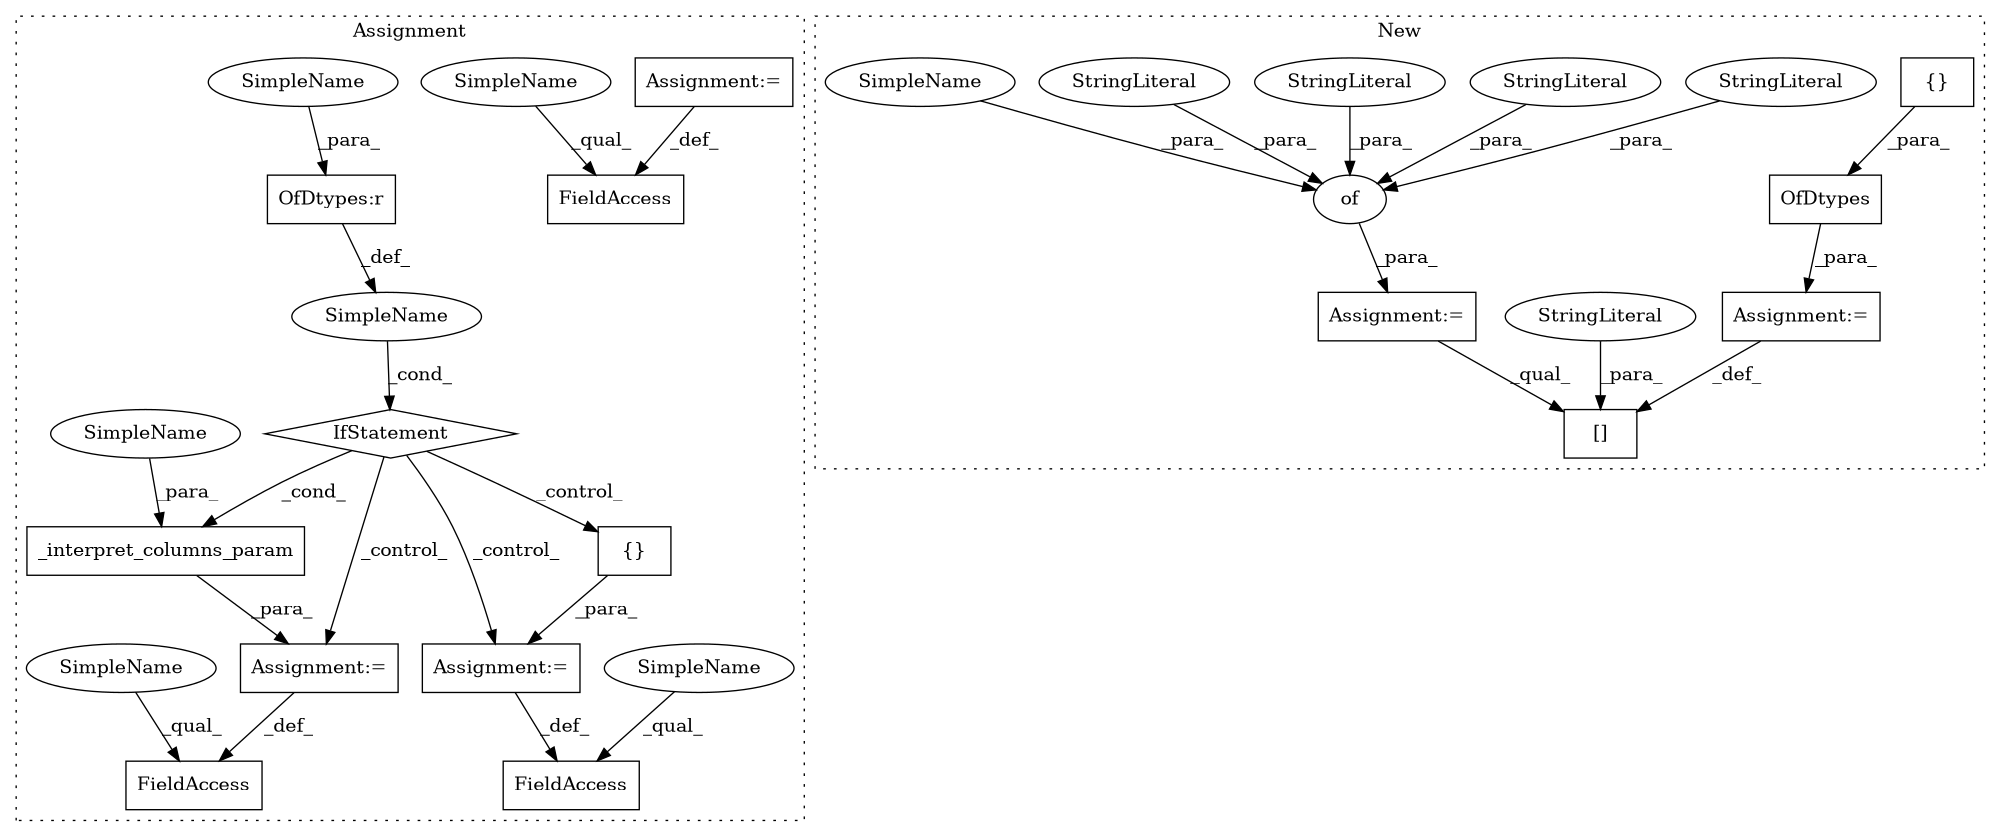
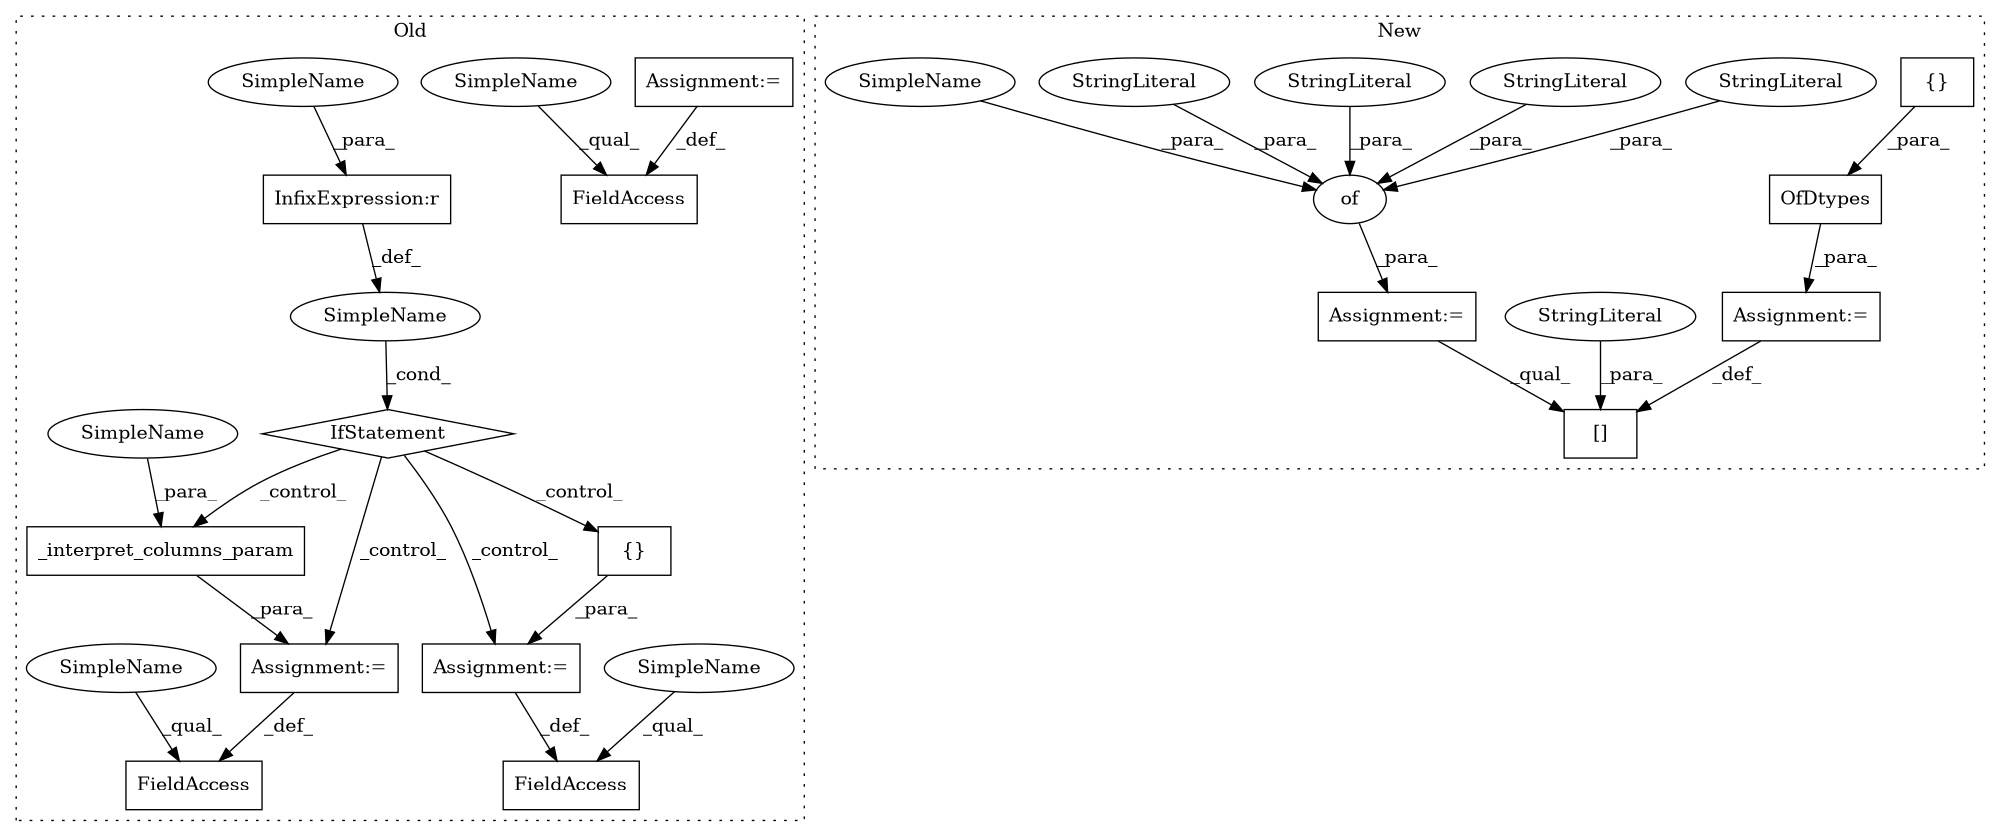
(410, 32) -> (410, 32)
(331, 199) -> (357, 199)
(314, 492) -> (303, 492)
